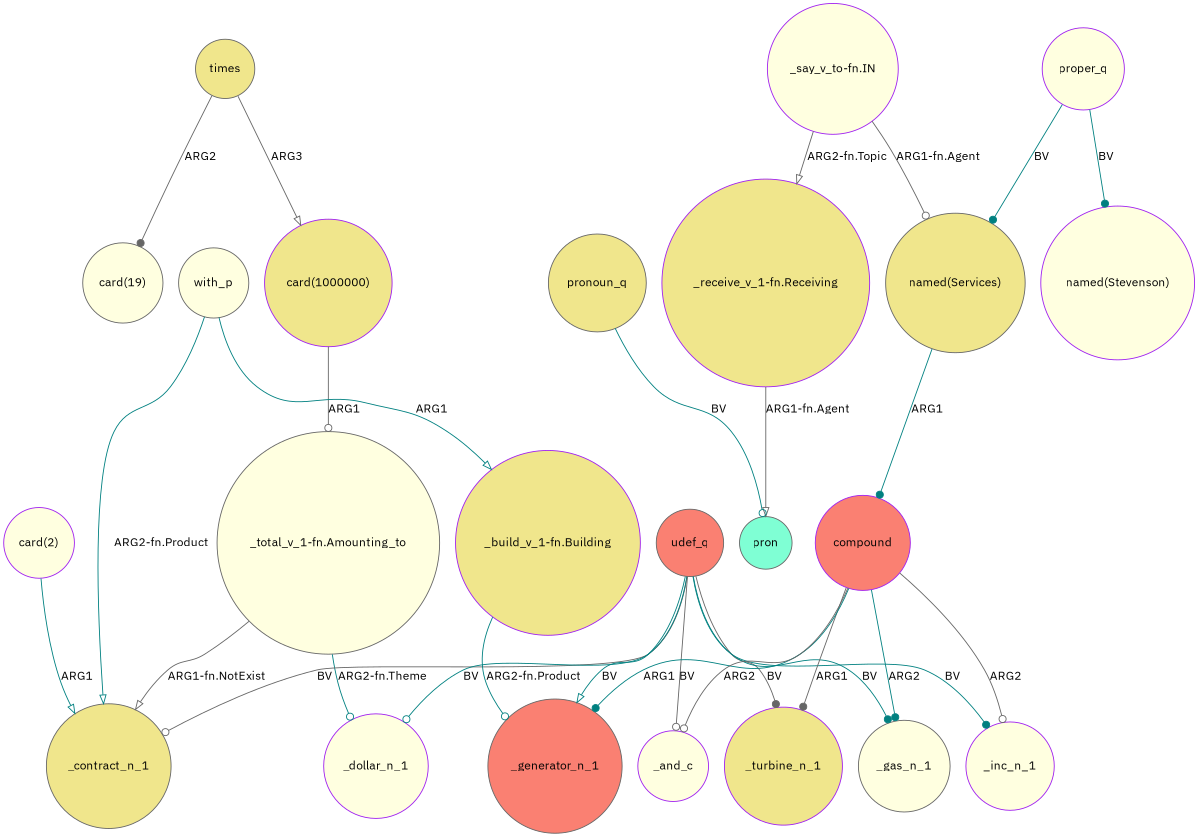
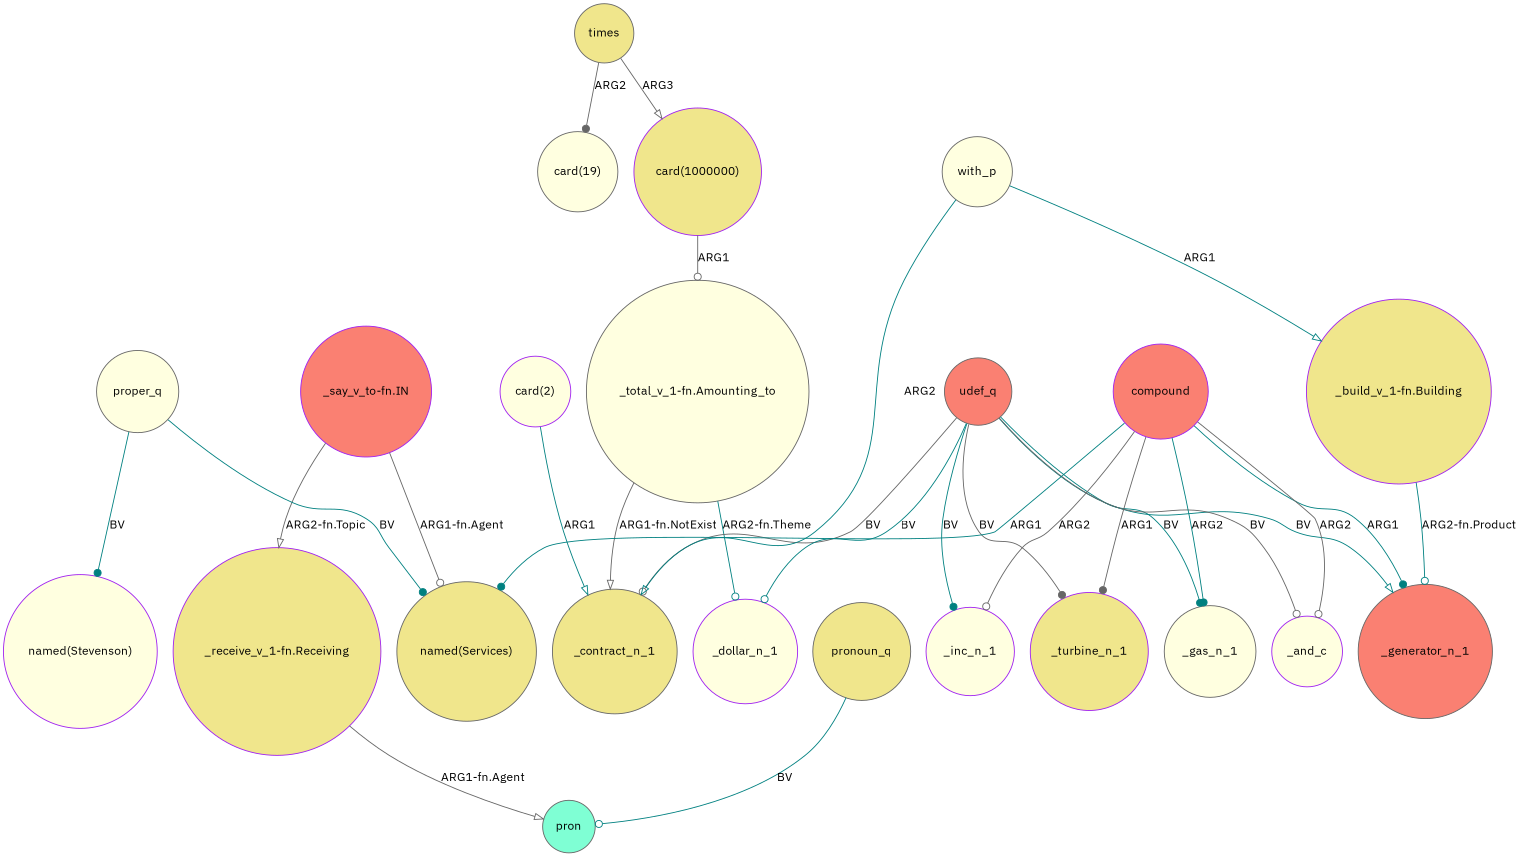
(833, 69) -> (366, 392)
(1083, 69) -> (138, 392)
(907, 420) -> (894, 539)
(162, 543) -> (920, 392)
